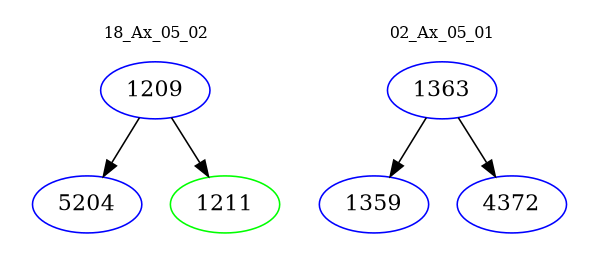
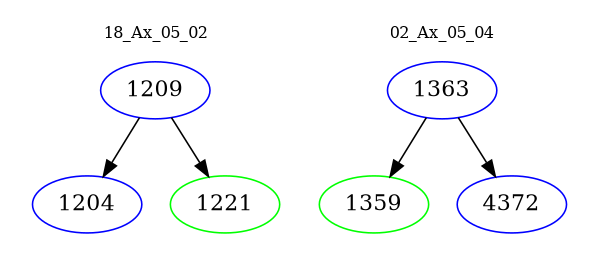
(442, 34) -> (442, 34)
(87, 204) -> (87, 204)
(225, 204) -> (225, 204)
(374, 204) -> (374, 204)
